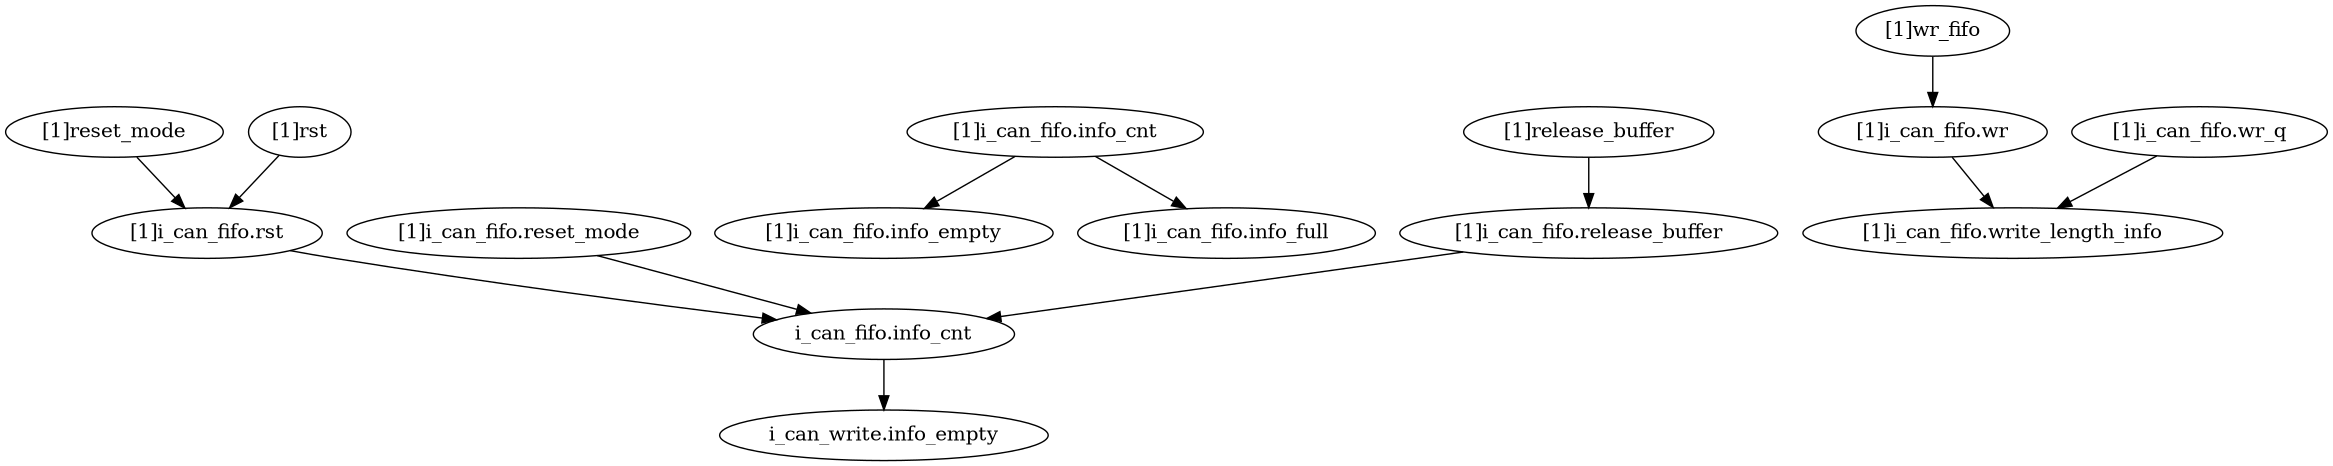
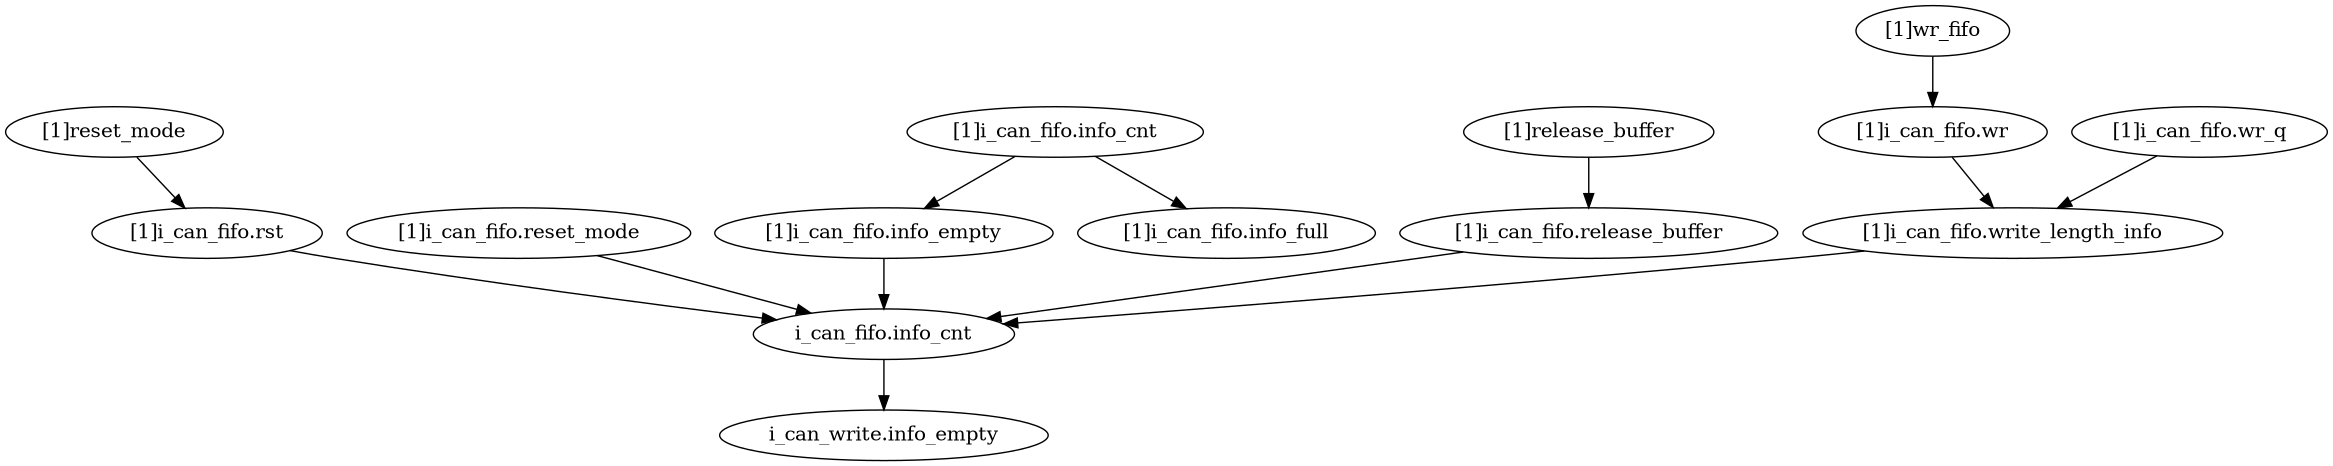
(300, 132) -> none
none -> (884, 277)
none -> (1441, 289)
